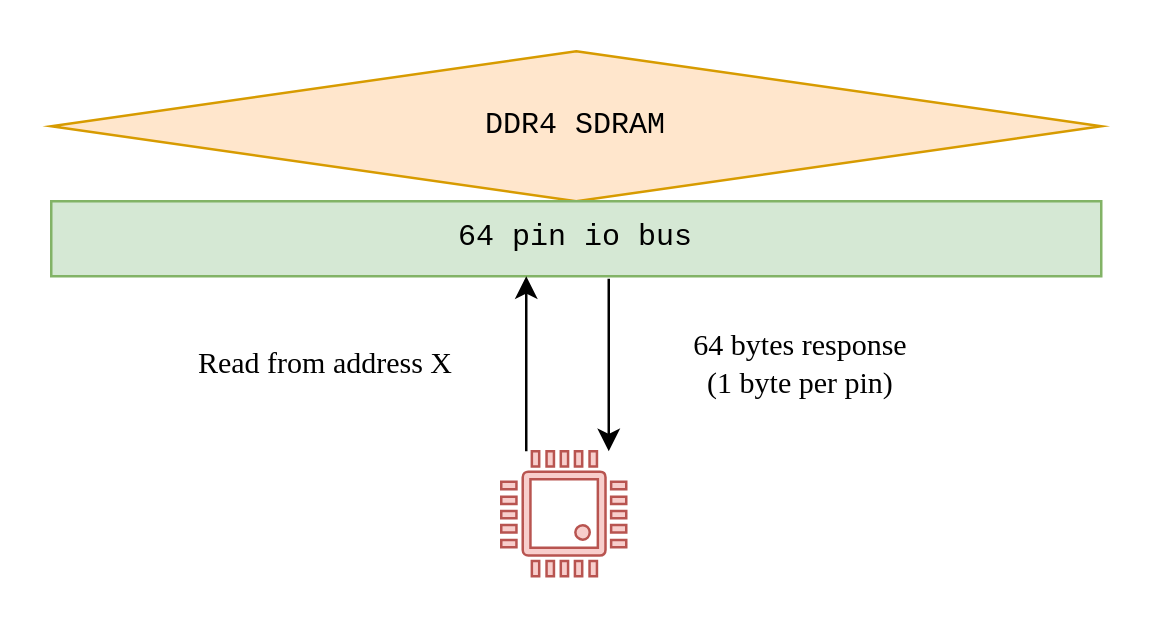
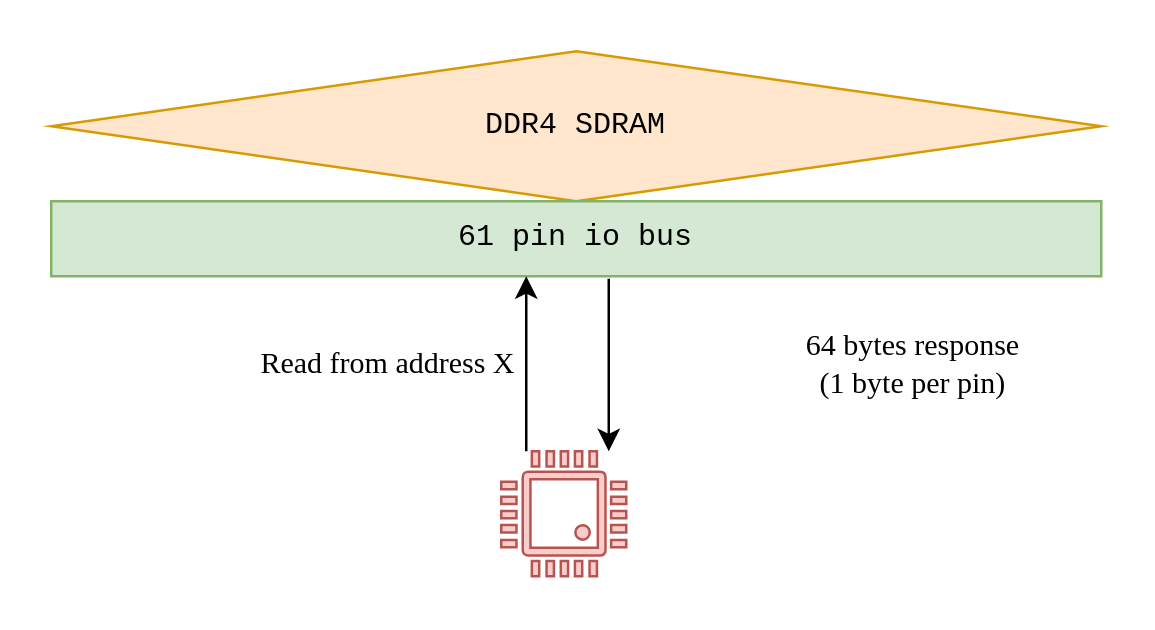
(576, 239) -> (576, 239)
(326, 364) -> (389, 364)
(801, 364) -> (914, 364)
